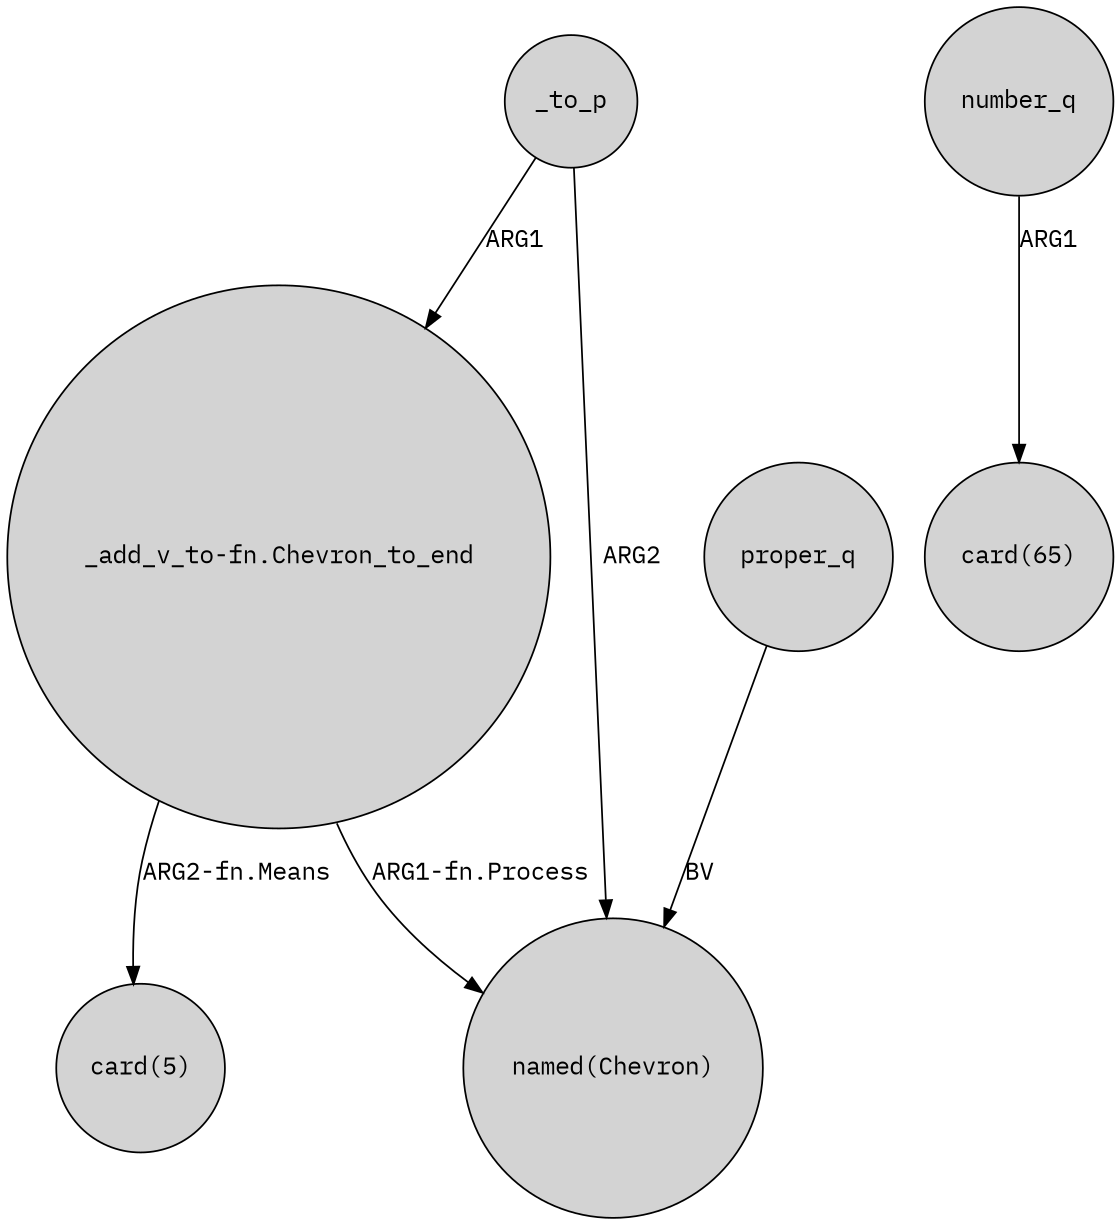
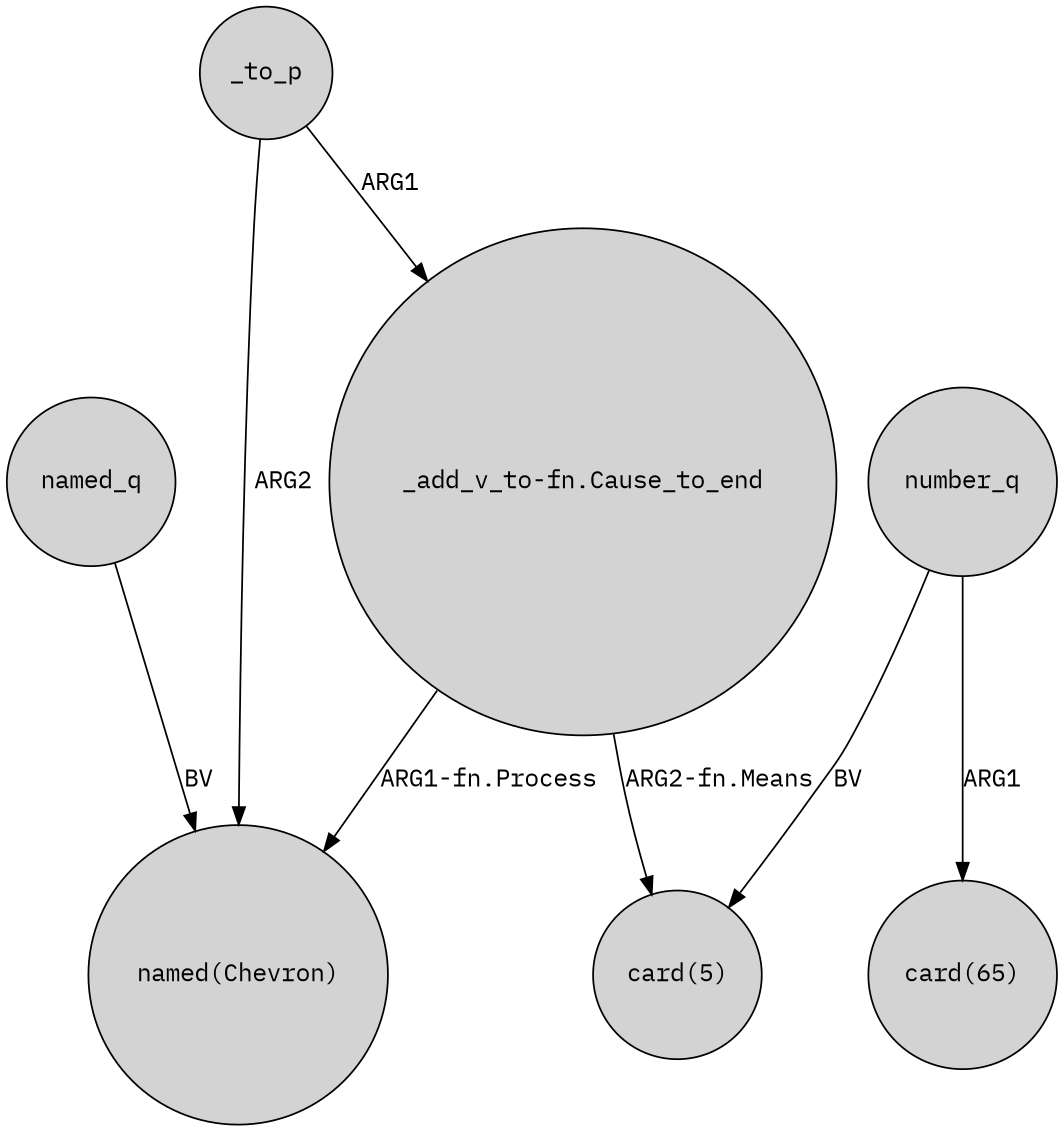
(279, 557) -> (583, 482)
(799, 557) -> (91, 482)
none -> (850, 740)
